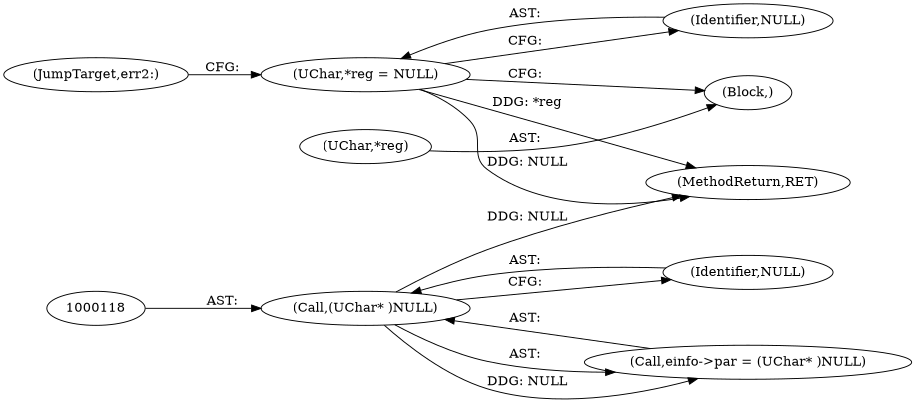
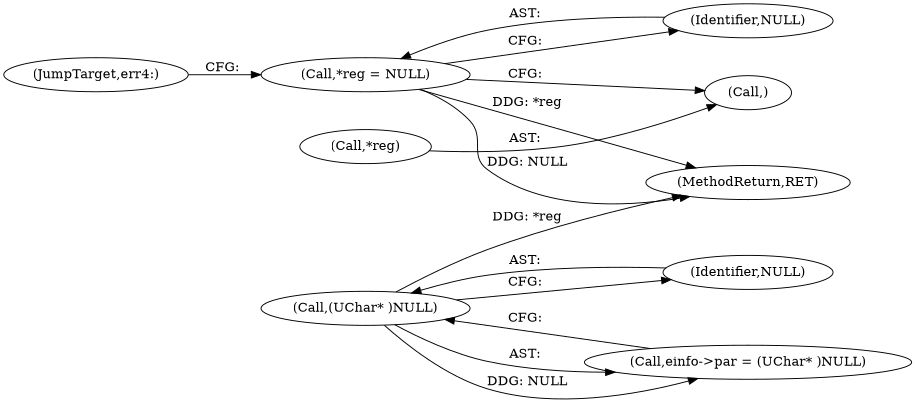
(96, 75) -> (96, 75)
(366, 75) -> (366, 75)
(748, 93) -> (748, 93)
(366, 147) -> (366, 147)
(527, 217) -> (527, 217)
(96, 308) -> none
(527, 318) -> (527, 318)
